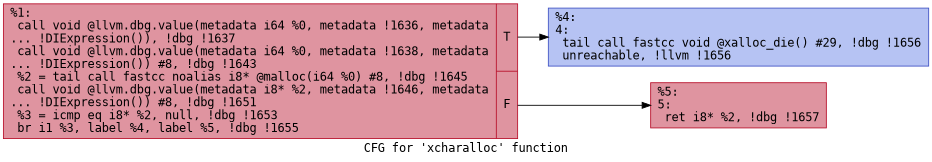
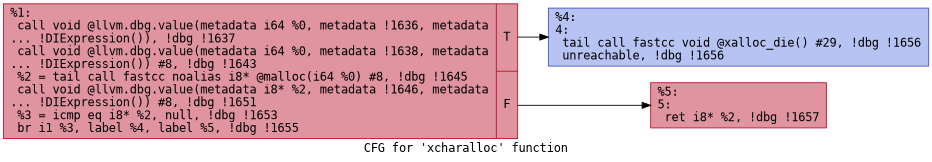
(643, 56) -> (640, 56)
